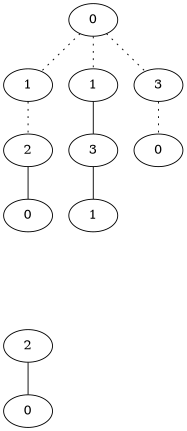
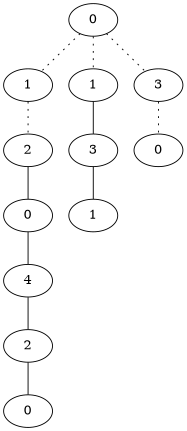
none -> (28, 281)
